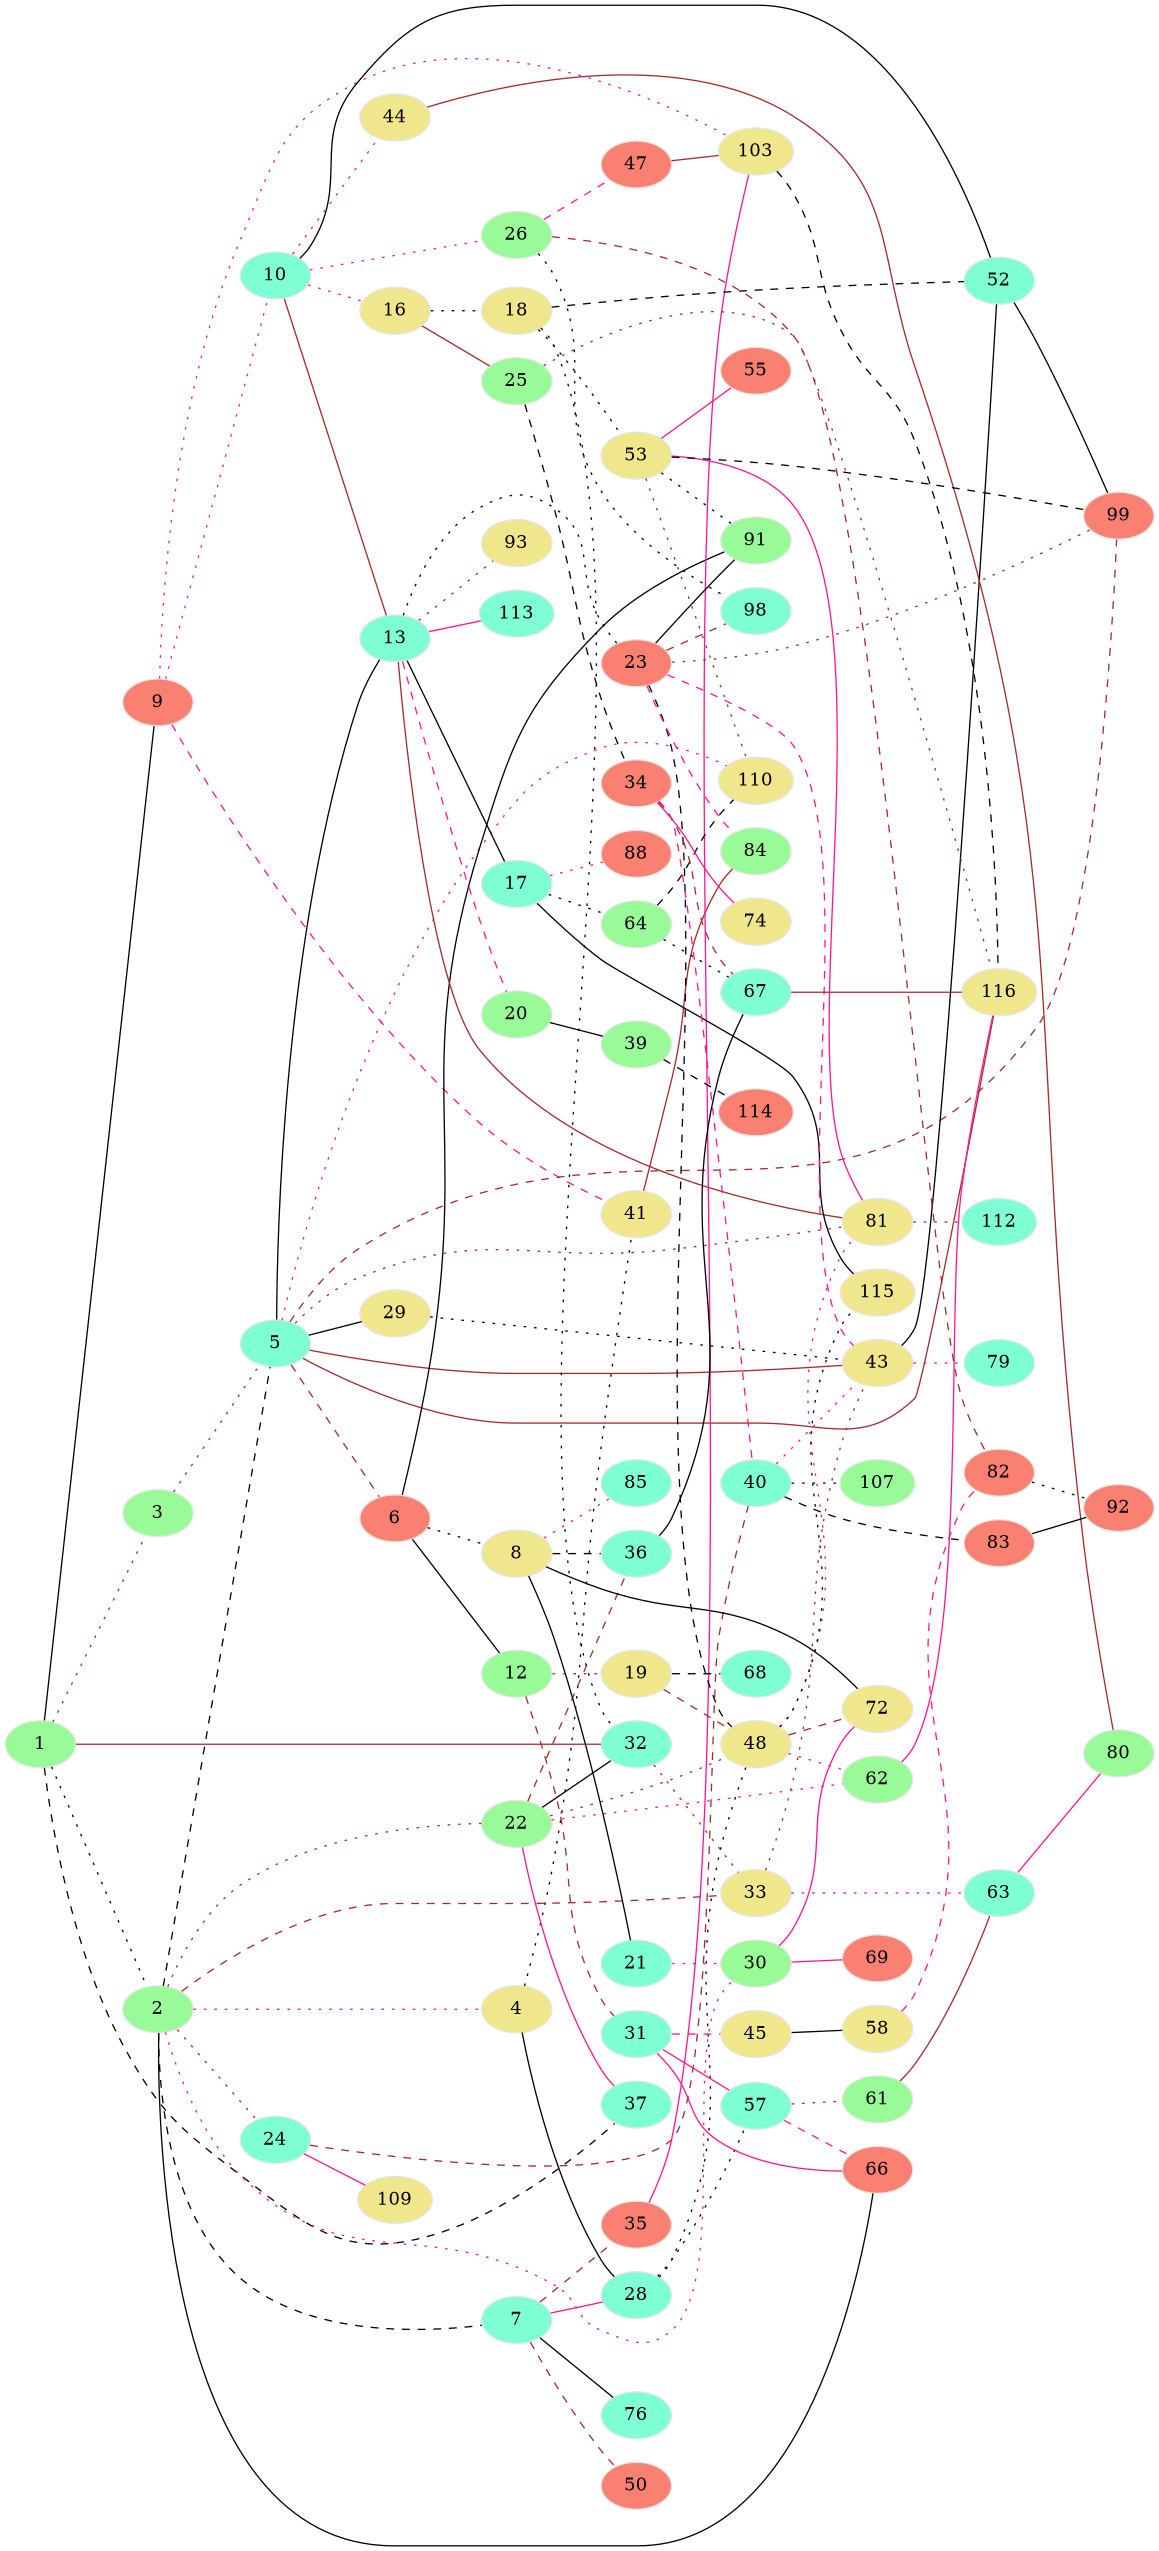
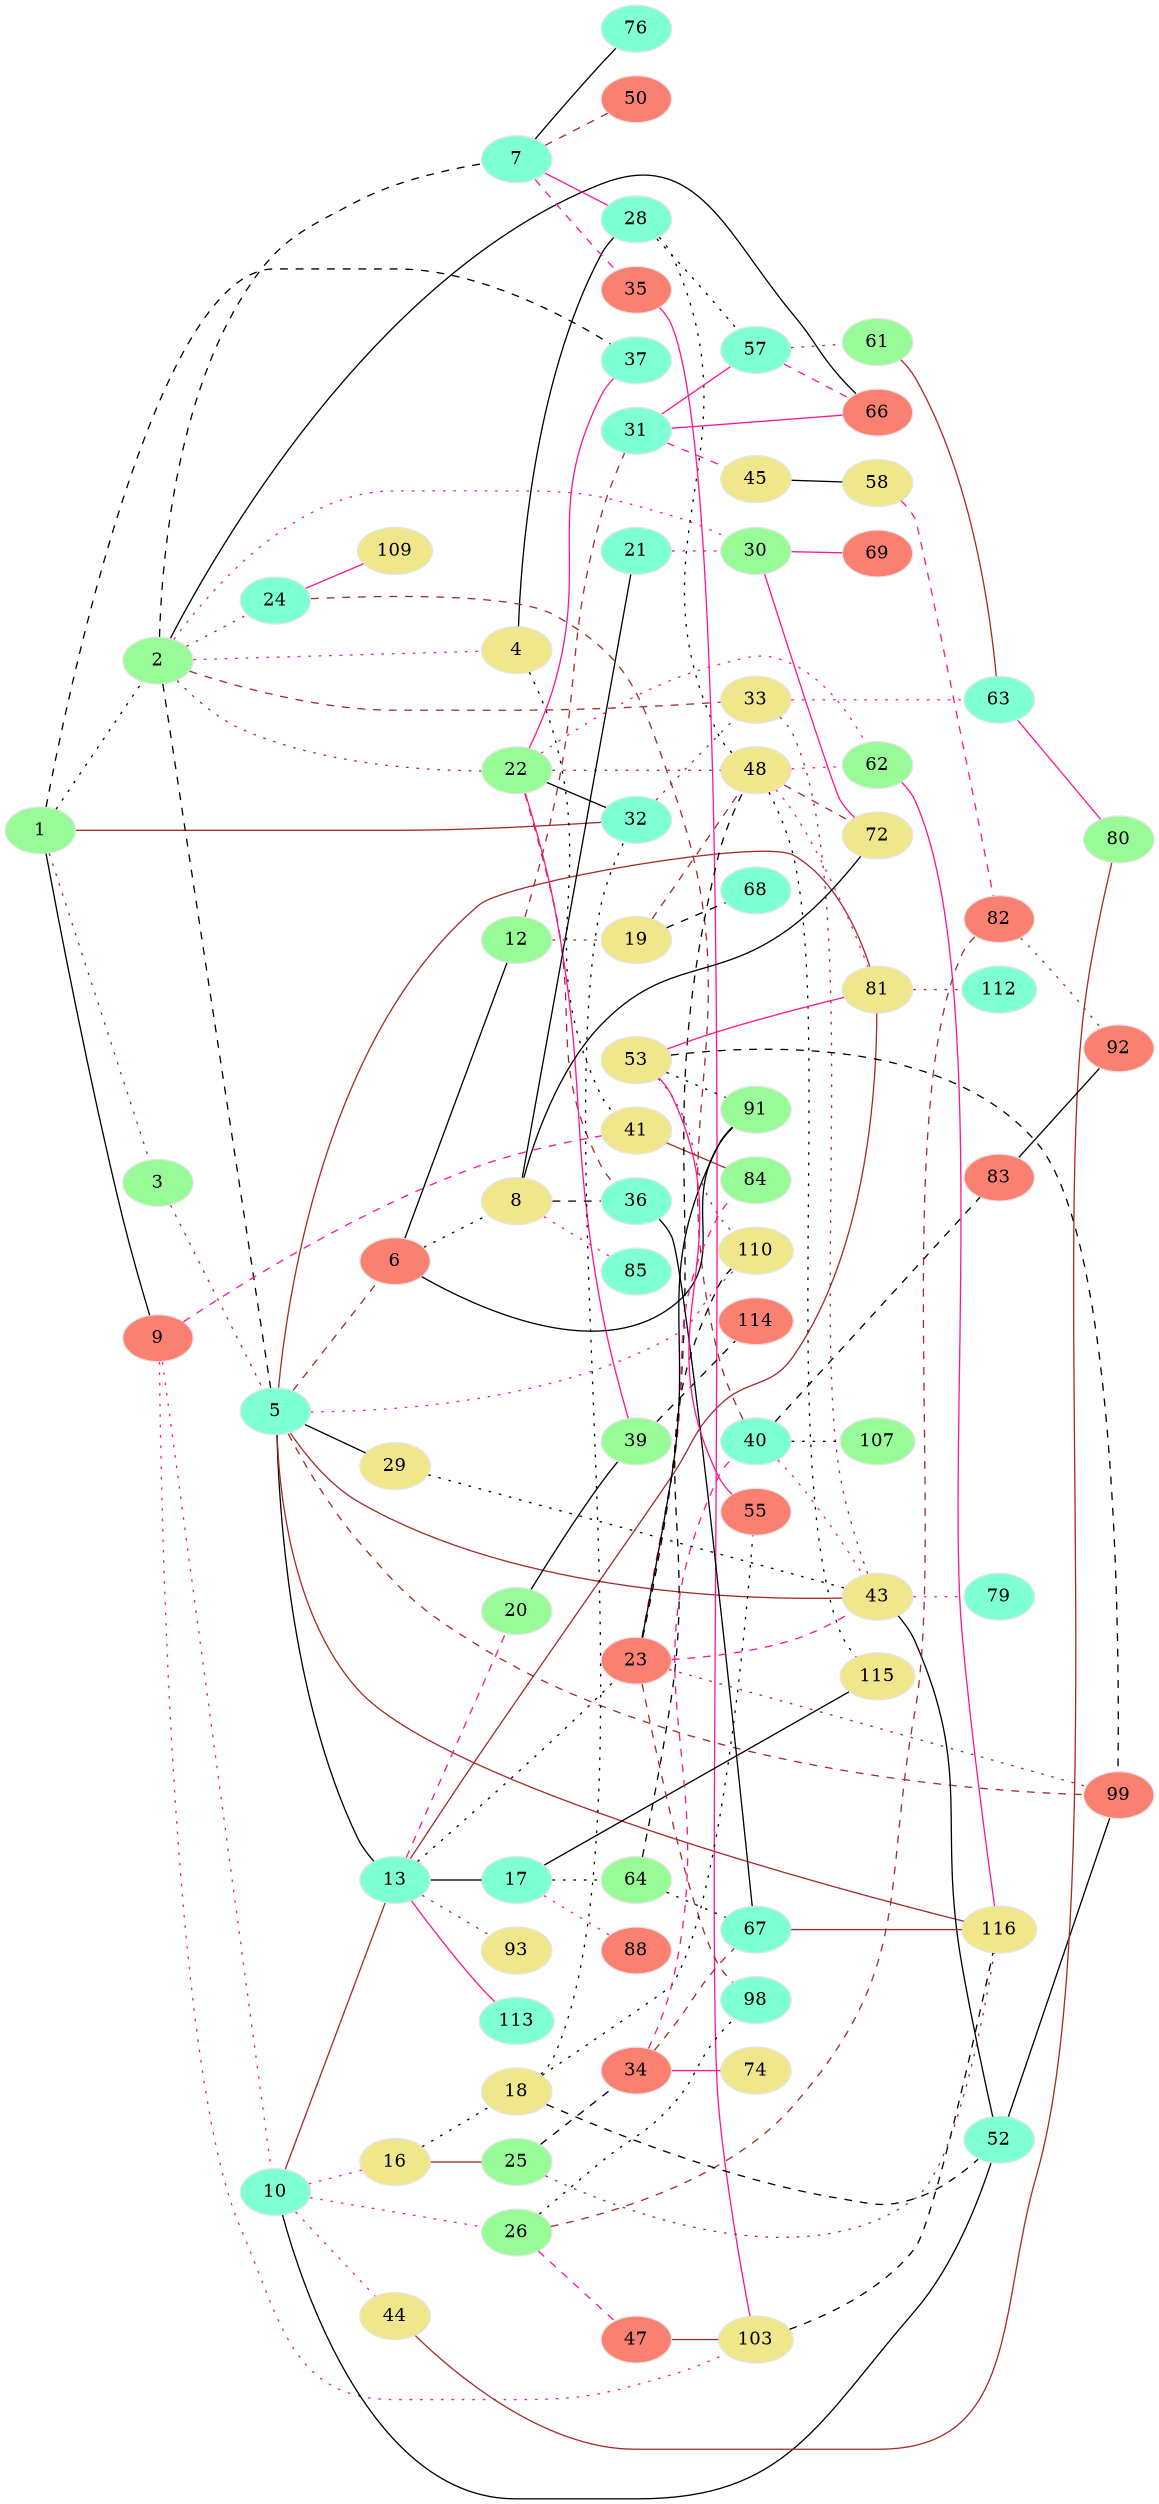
(584, 383) -> (706, 1887)
none -> (578, 1106)
(546, 1252) -> (453, 932)
(1059, 1490) -> (1062, 982)
(577, 2272) -> (575, 225)
